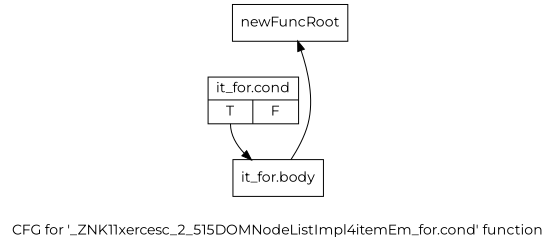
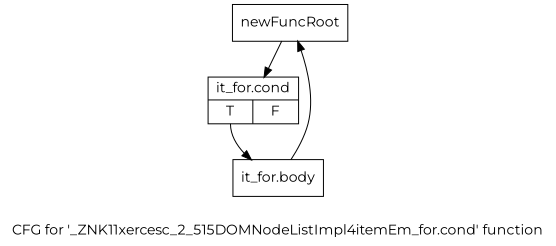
none -> (275, 55)
